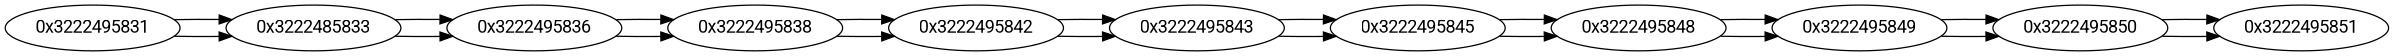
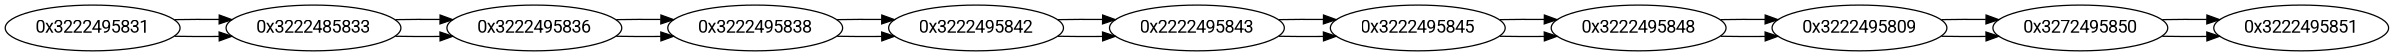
(1197, 28) -> (1197, 28)
(1859, 28) -> (1859, 28)
(2080, 28) -> (2080, 28)
